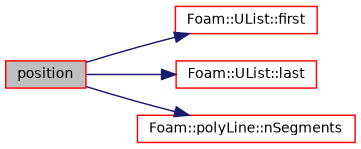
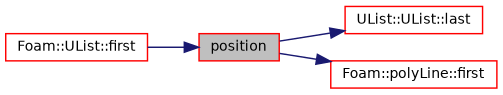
(130, 49) -> (166, 47)
(246, 74) -> (414, 20)
(246, 129) -> (414, 74)
